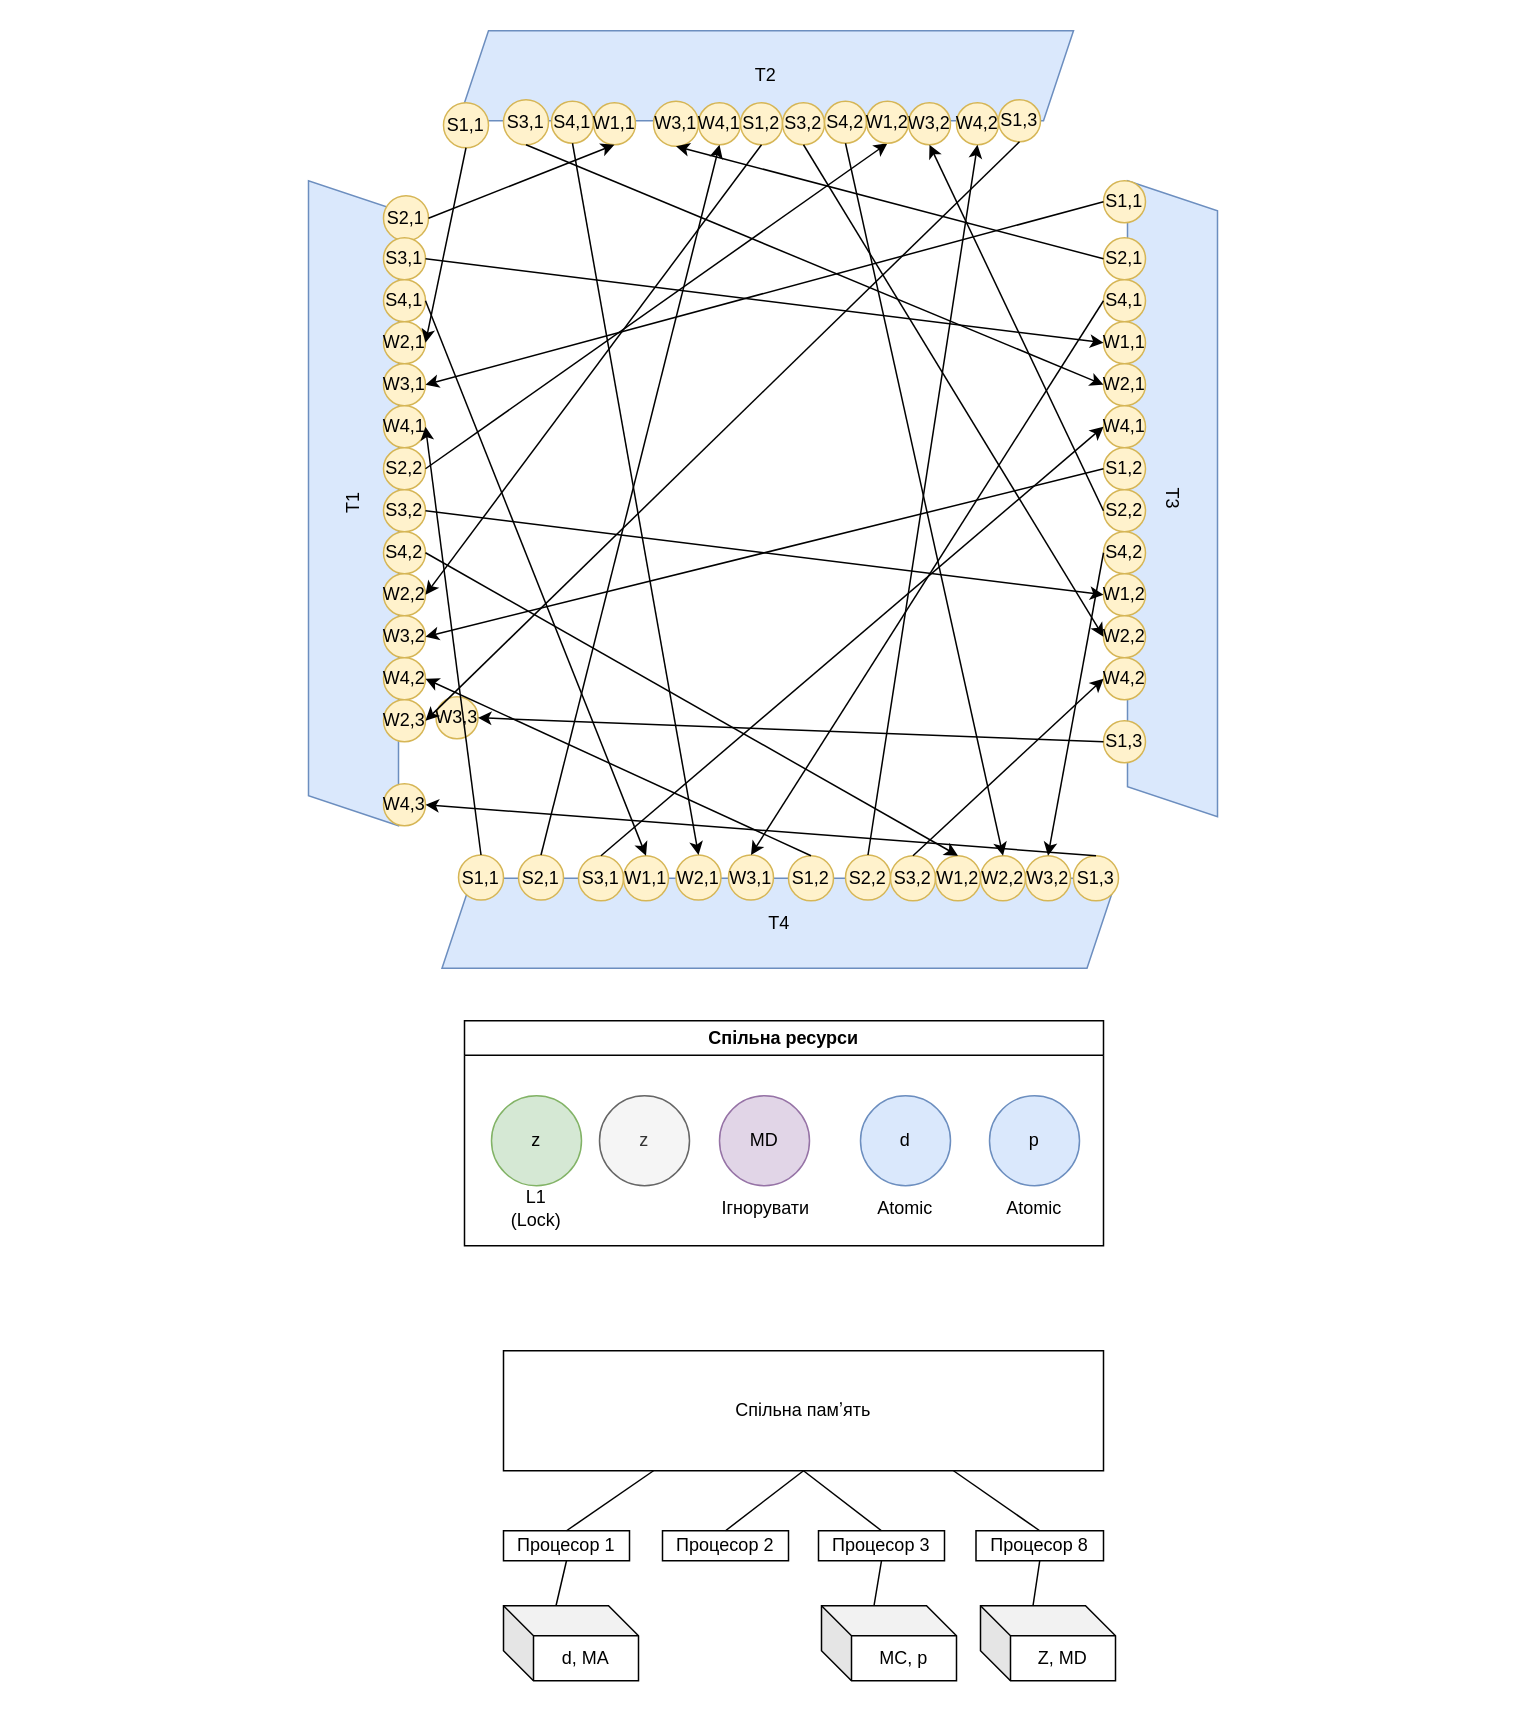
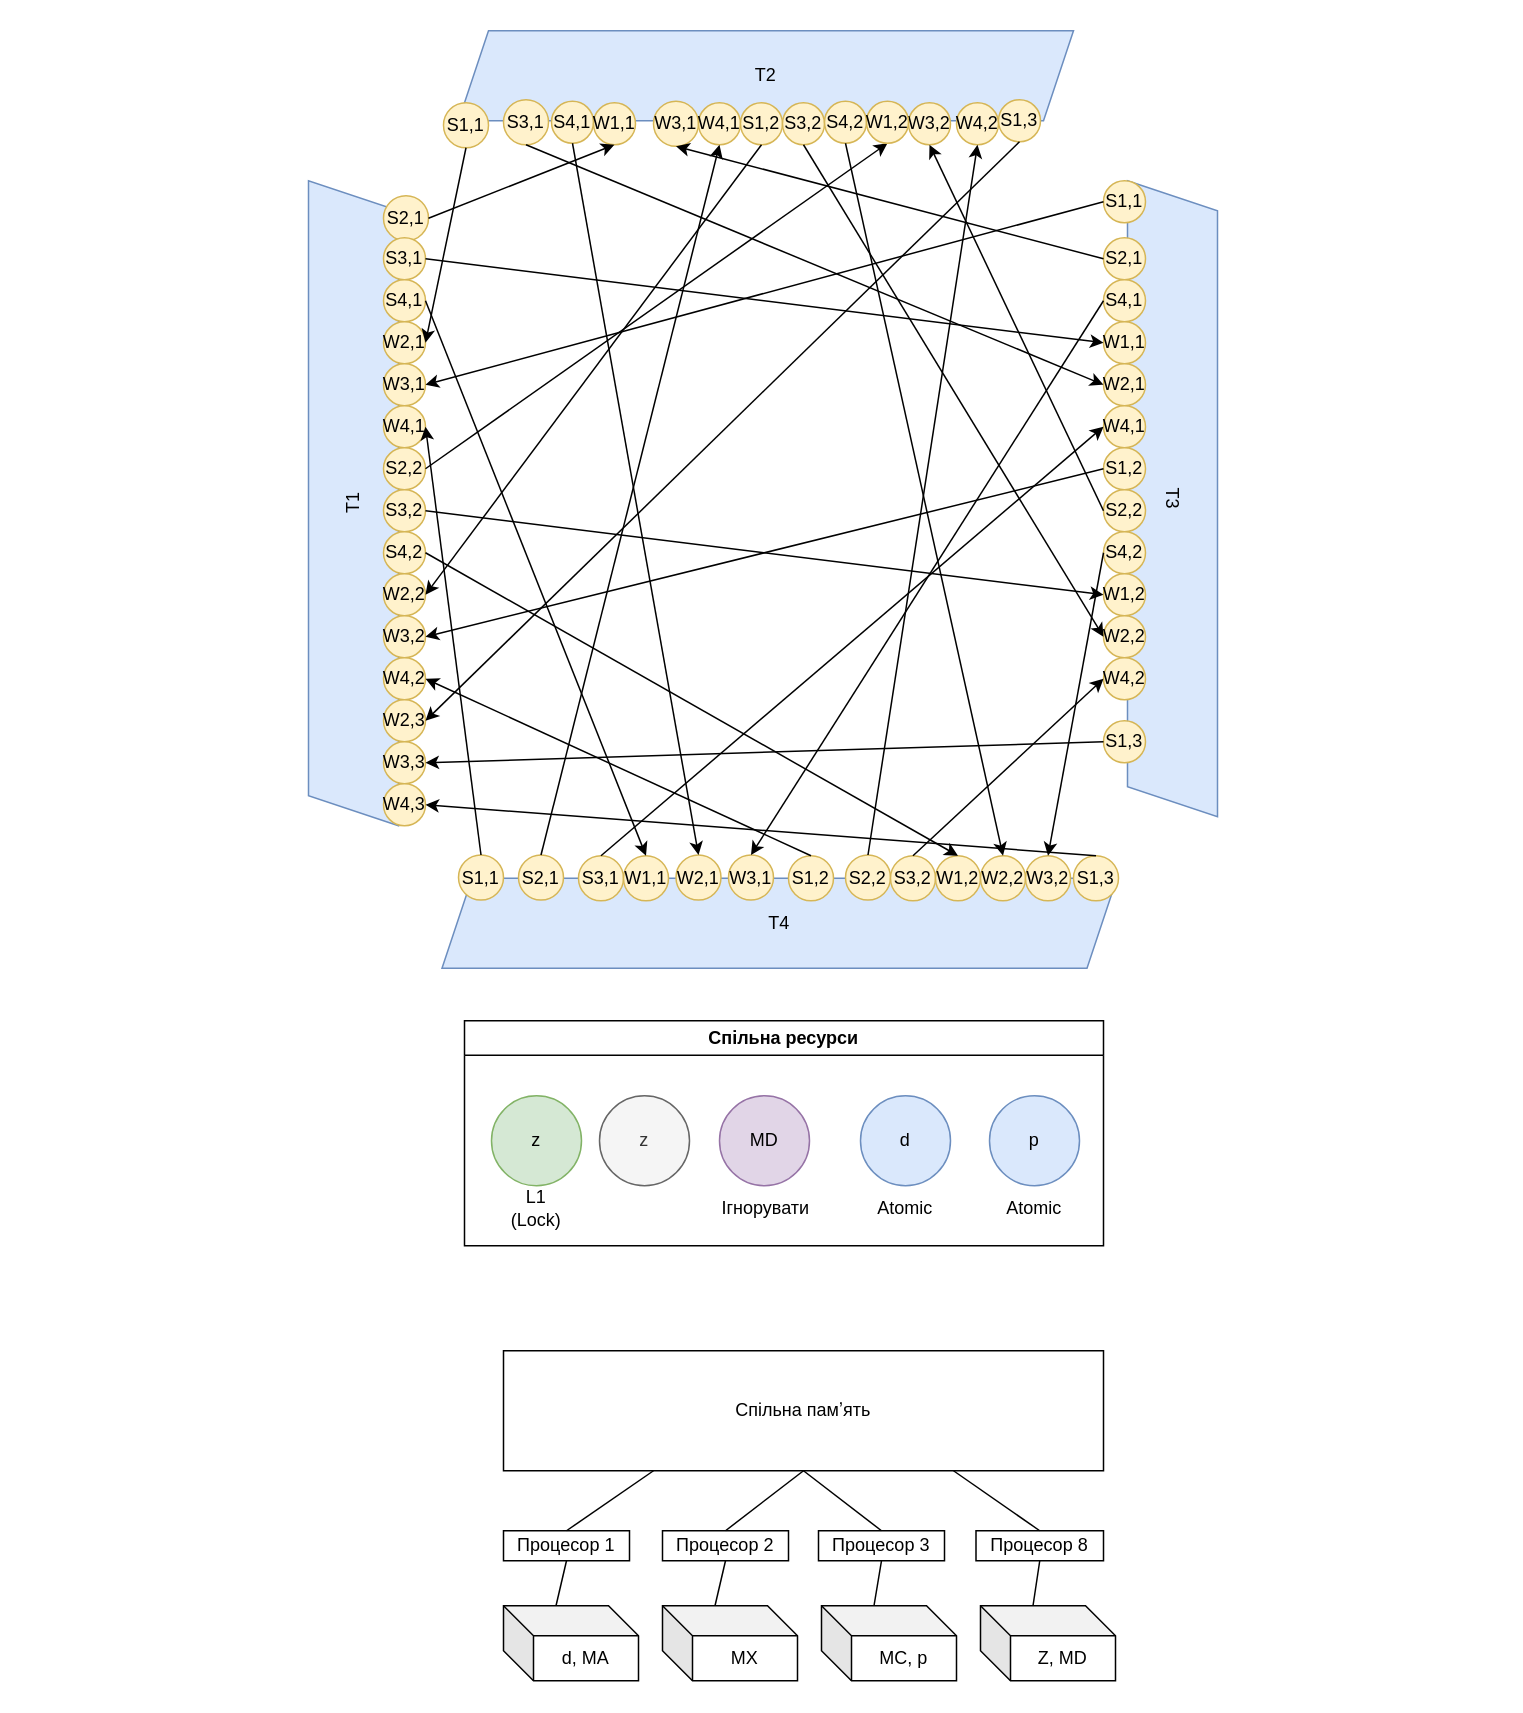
(457, 718) -> (404, 763)
none -> (720, 1583)
none -> (730, 1643)
